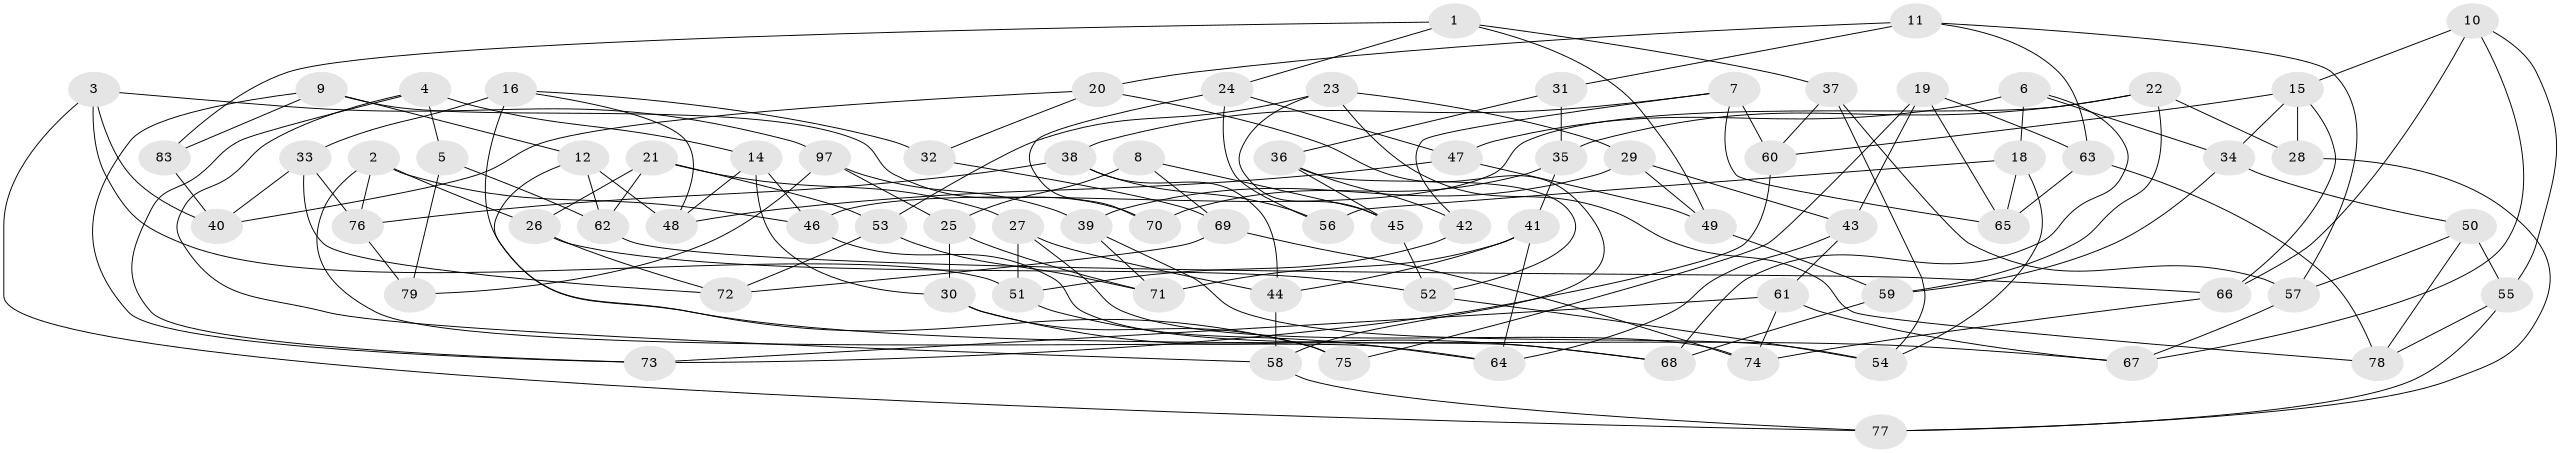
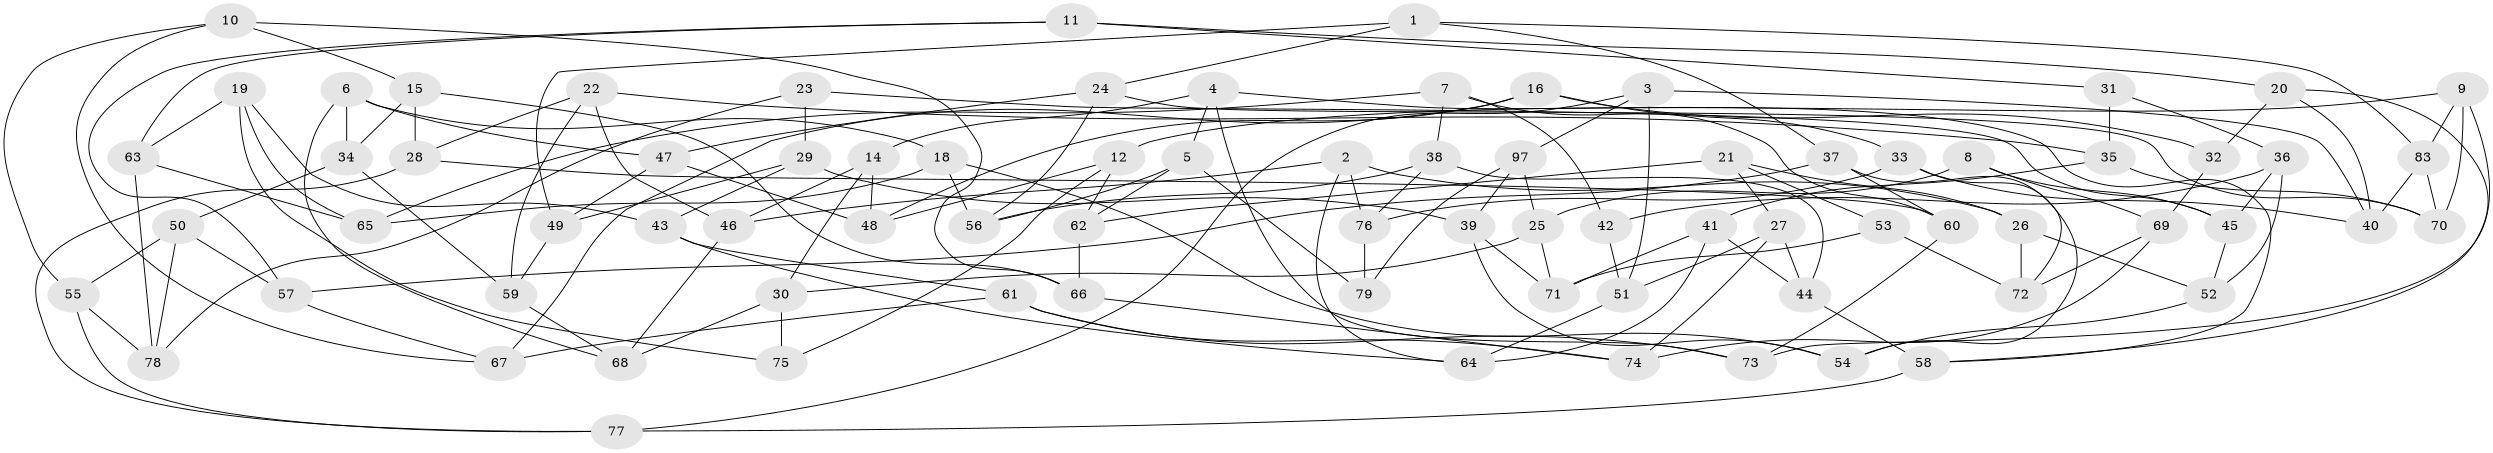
(1105, 123) -> none
(2035, 126) -> (1263, 182)
none -> (2432, 192)
none -> (1084, 198)
